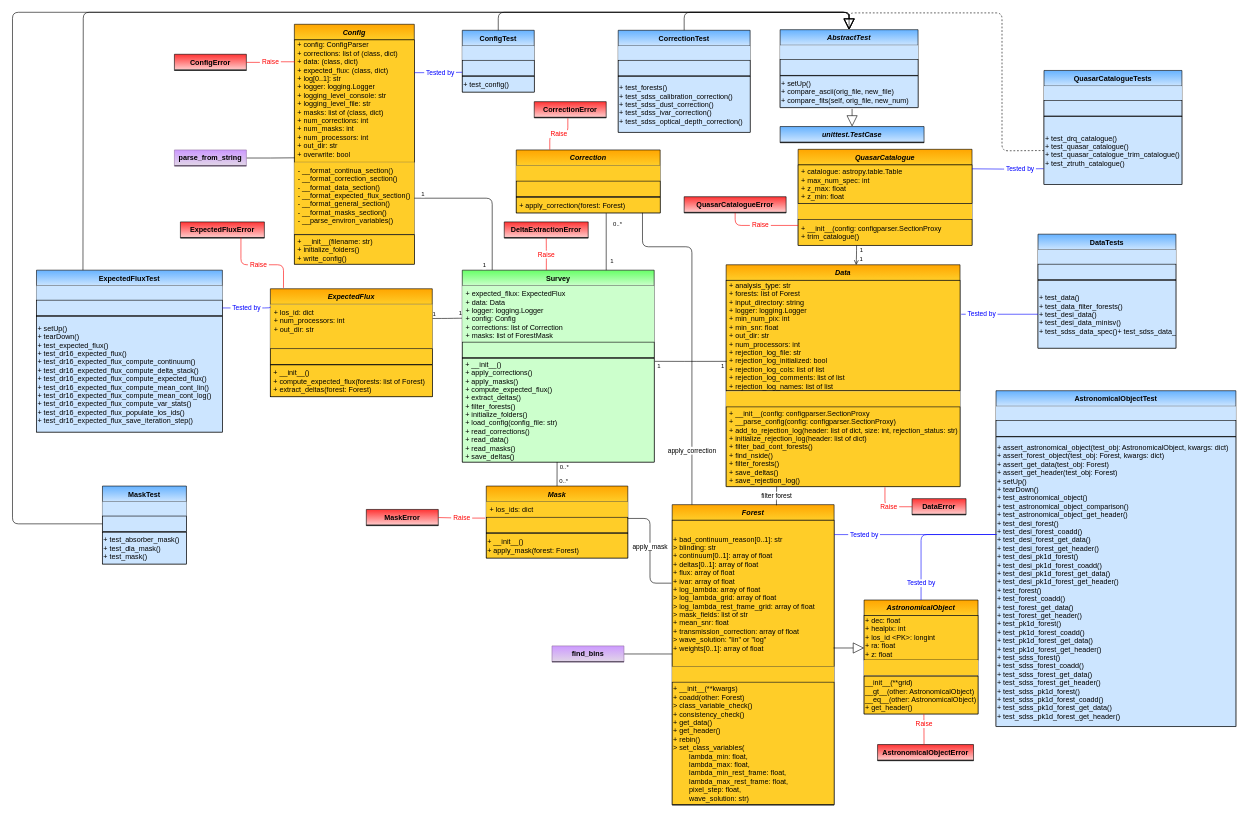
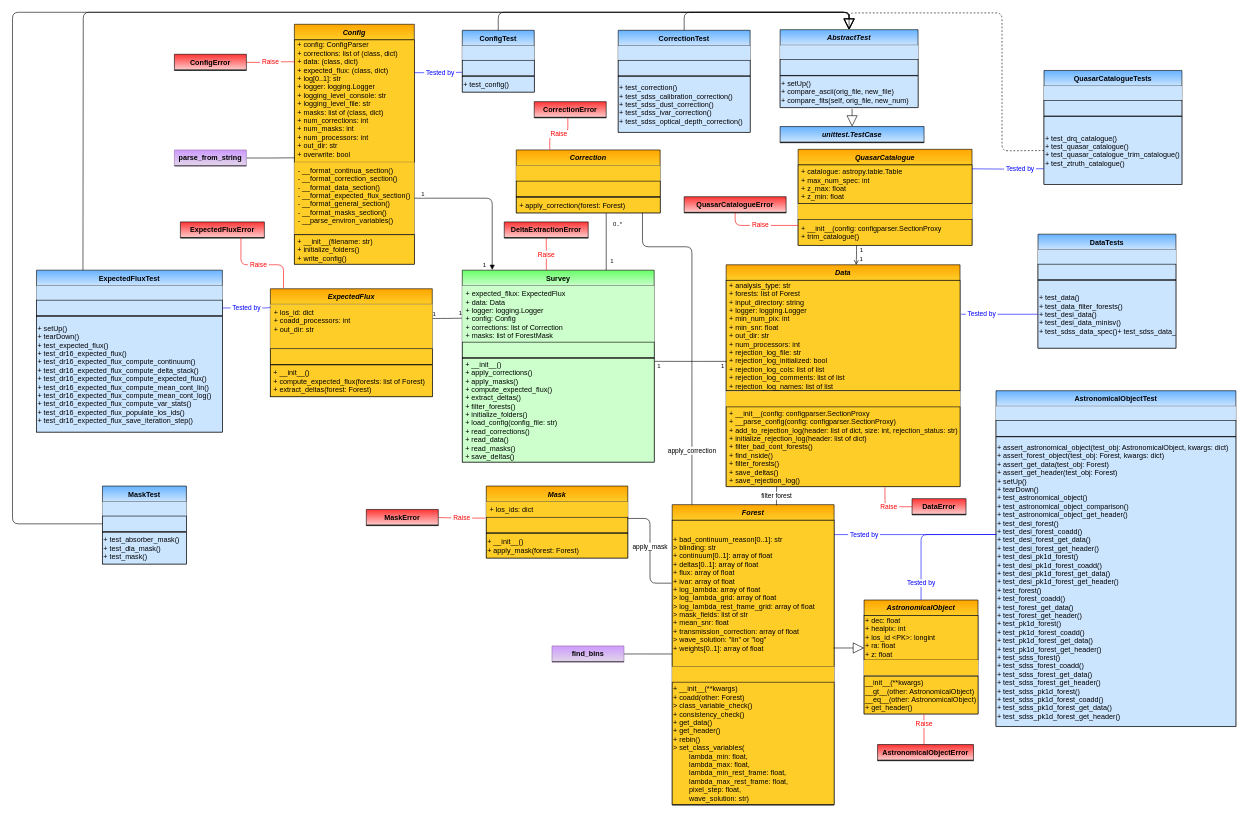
(651, 88) -> (656, 88)
(492, 266) -> (492, 264)
(296, 313) -> (296, 313)
(557, 474) -> none
(895, 683) -> (900, 683)
